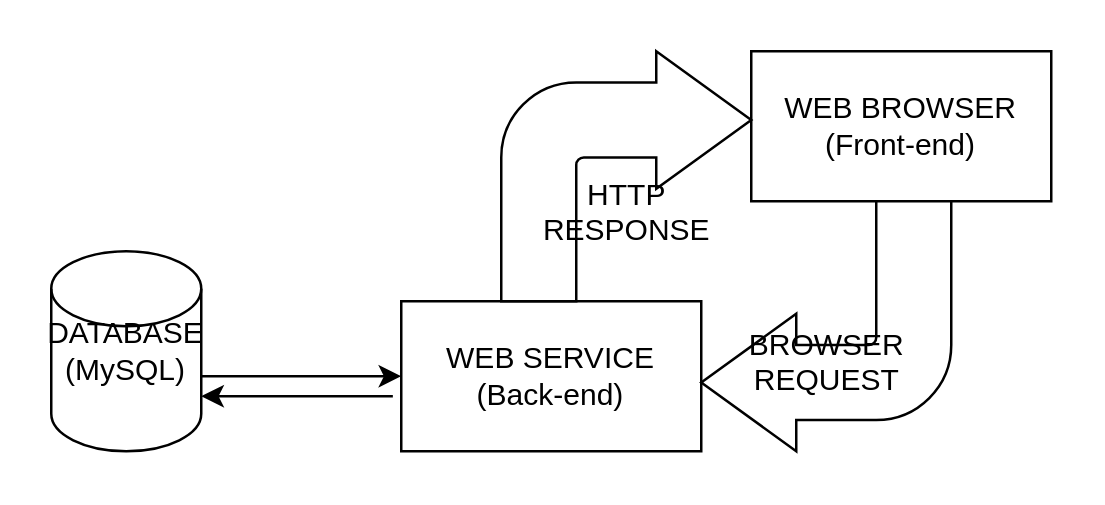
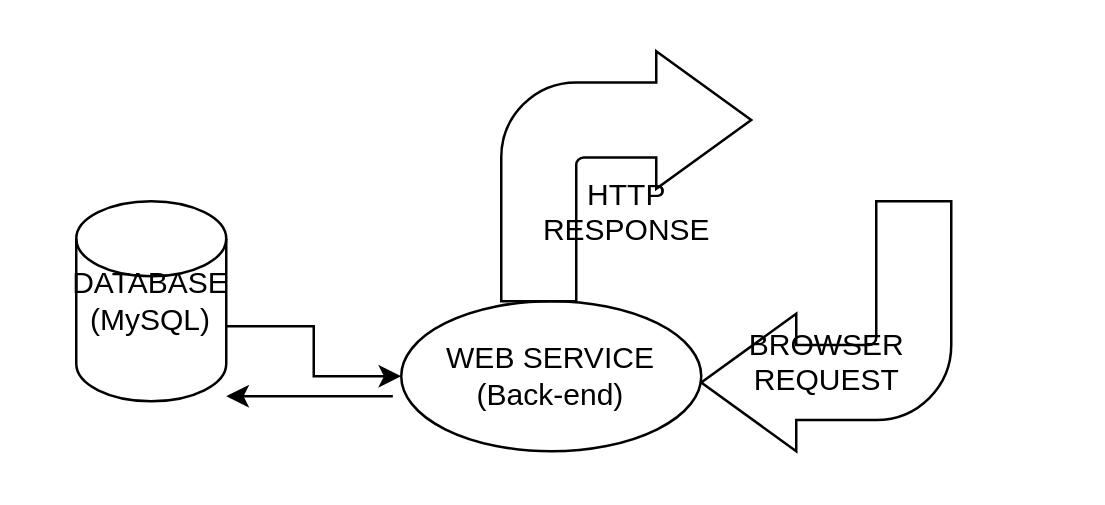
(901, 126) -> none
(126, 351) -> (151, 301)
(551, 376) -> (551, 376)
